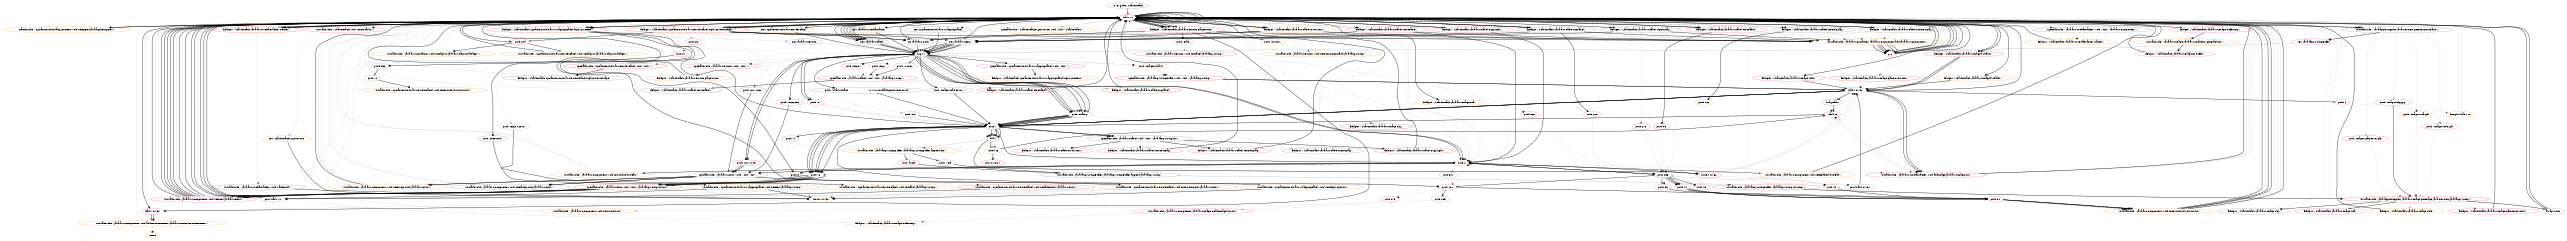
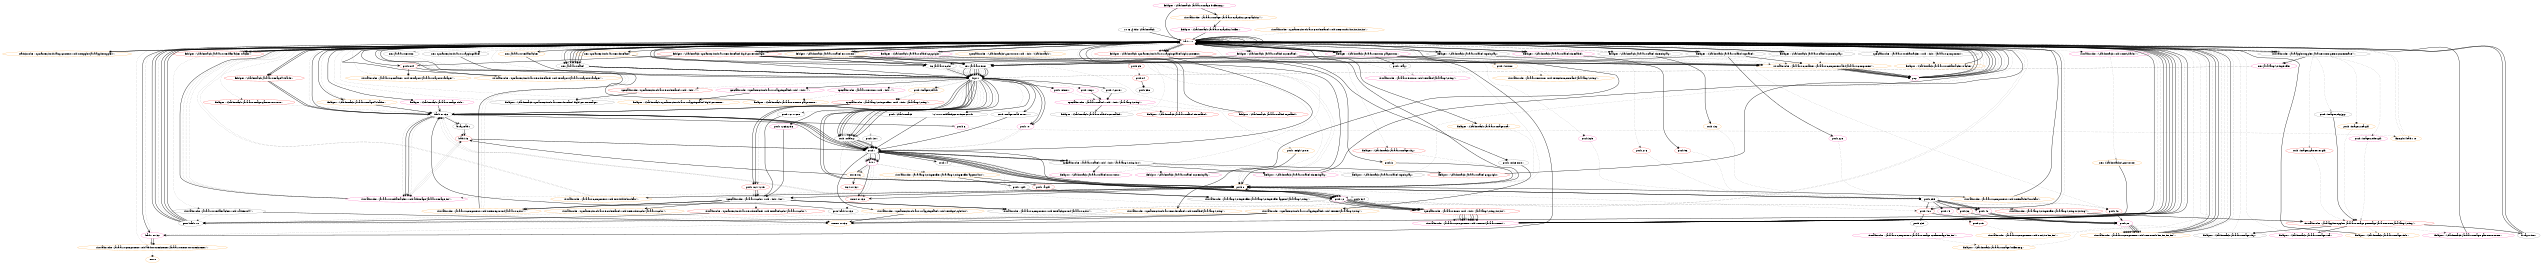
(1658, 20) -> (1165, 25)
(373, 78) -> none
(1129, 166) -> (1511, 172)
